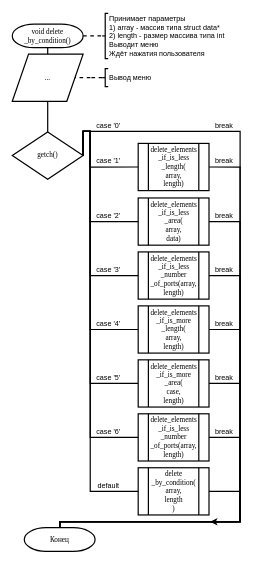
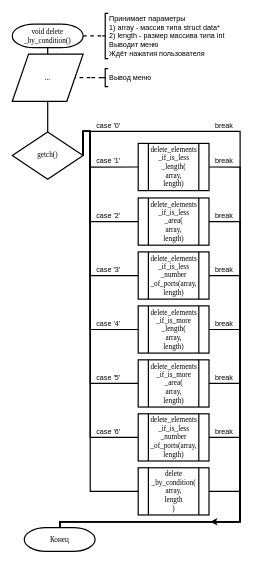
(174, 221) -> (174, 221)
(174, 383) -> (174, 383)
(108, 486) -> none
